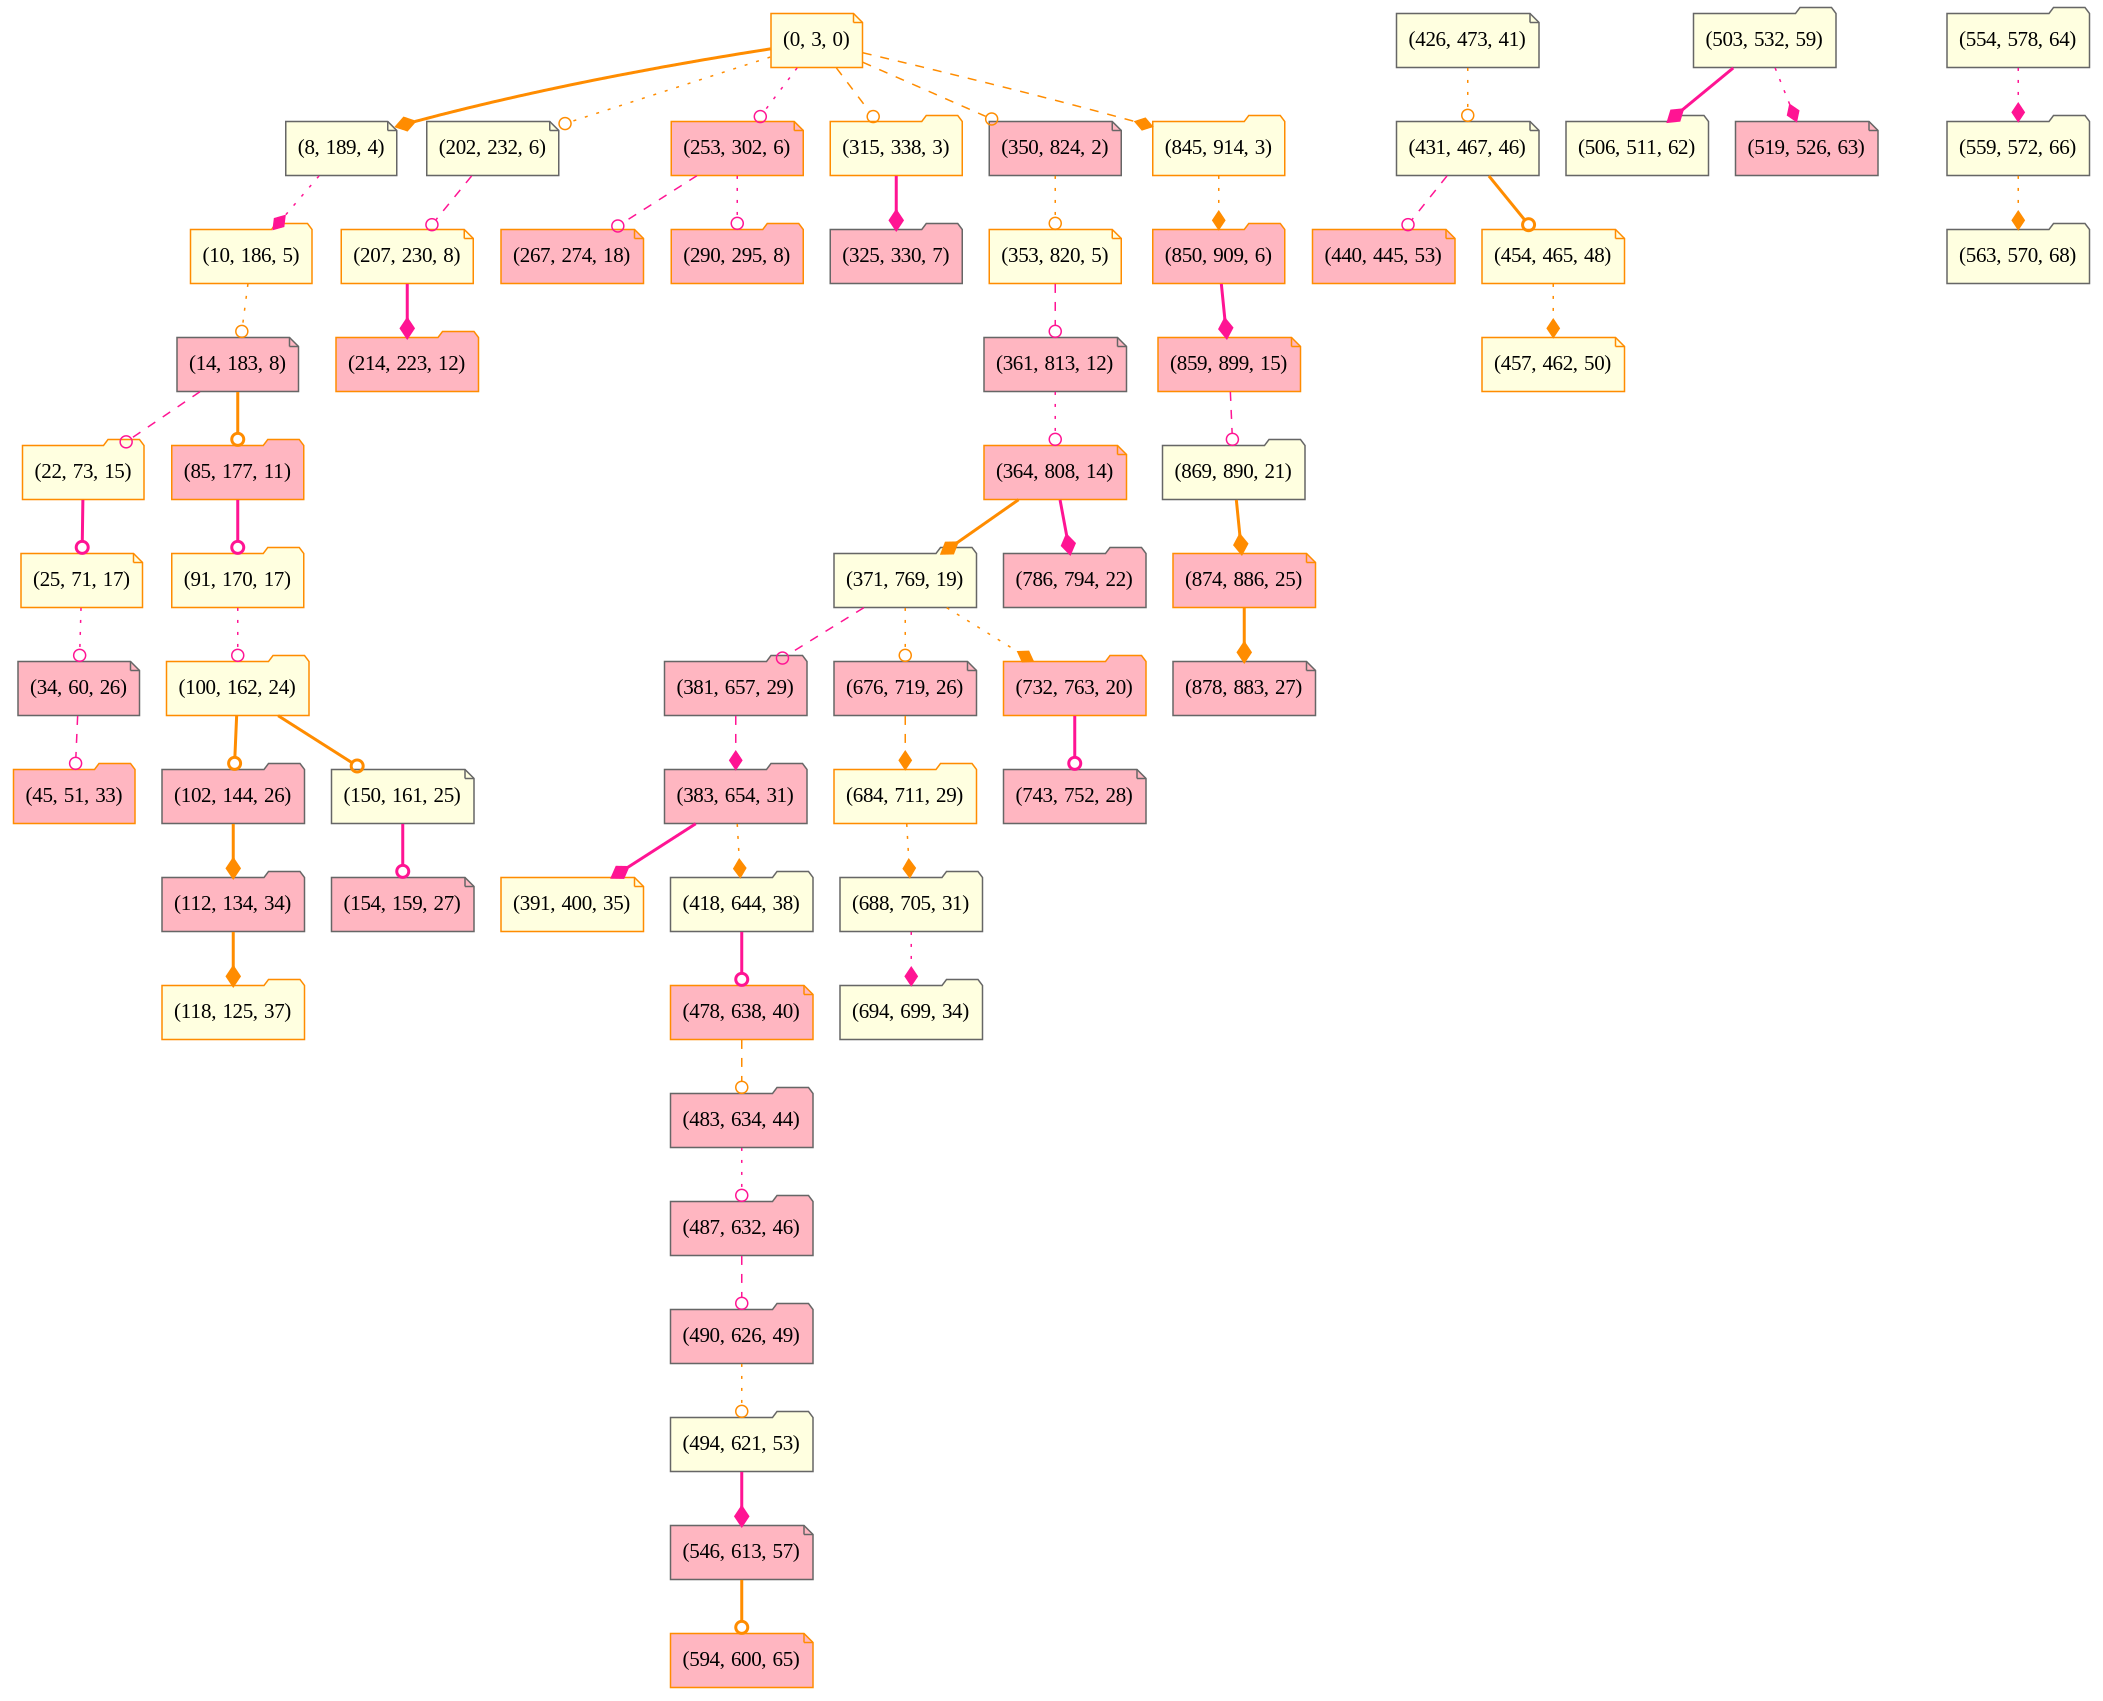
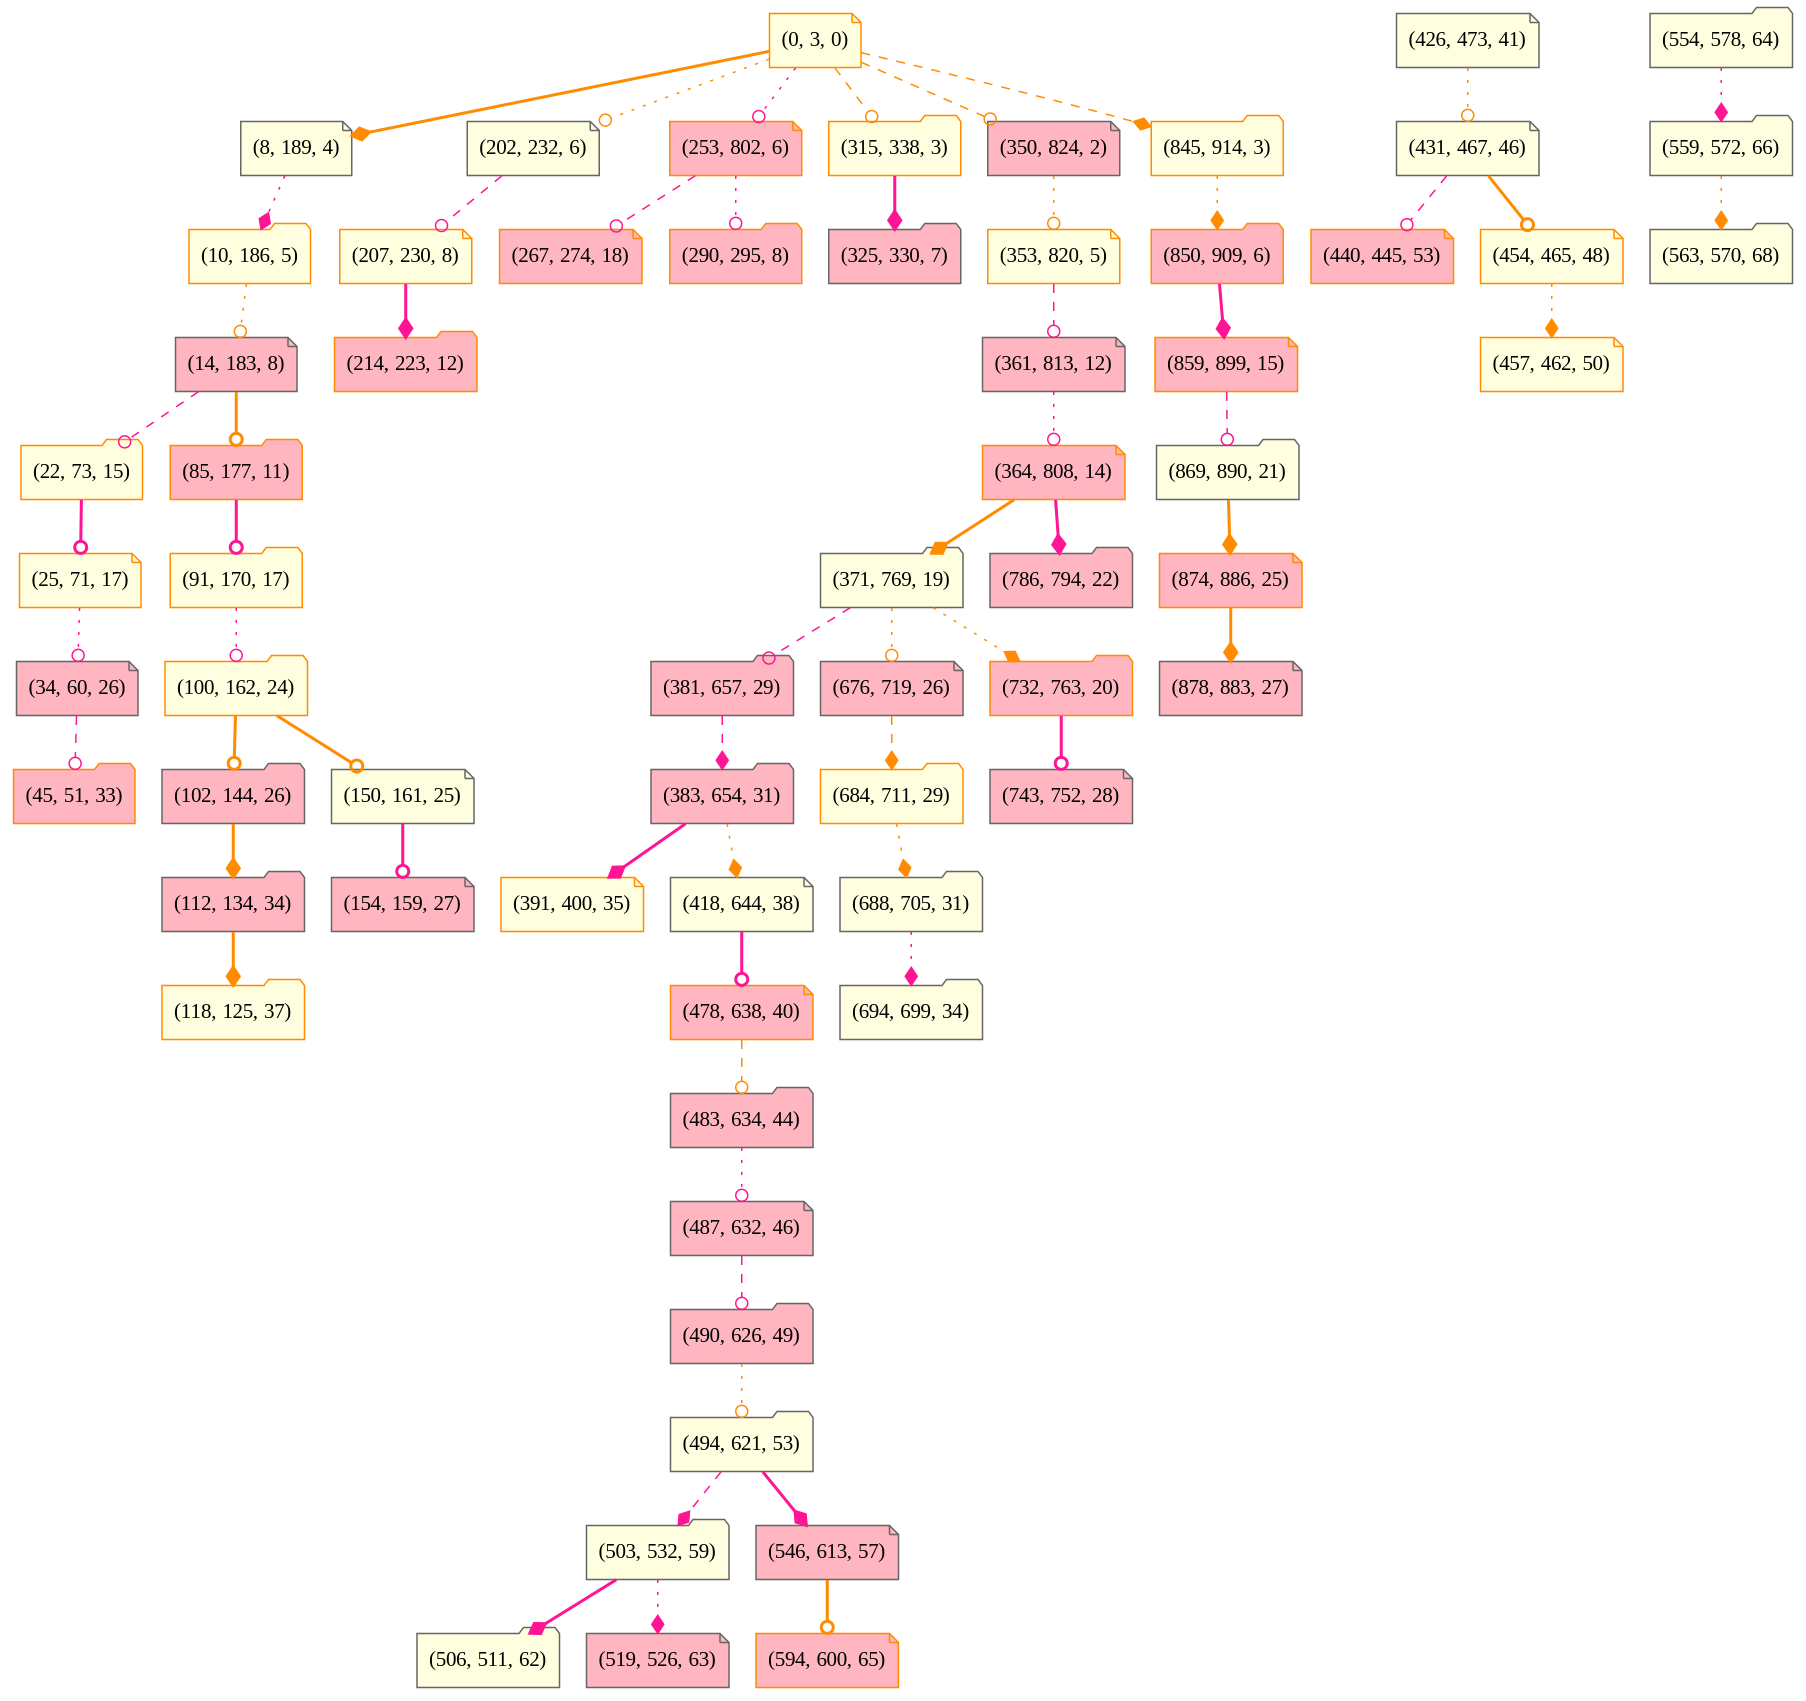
(737, 148) -> (736, 148)
(742, 904) -> (742, 904)
(742, 1228) -> (742, 1228)
none -> (705, 1492)
